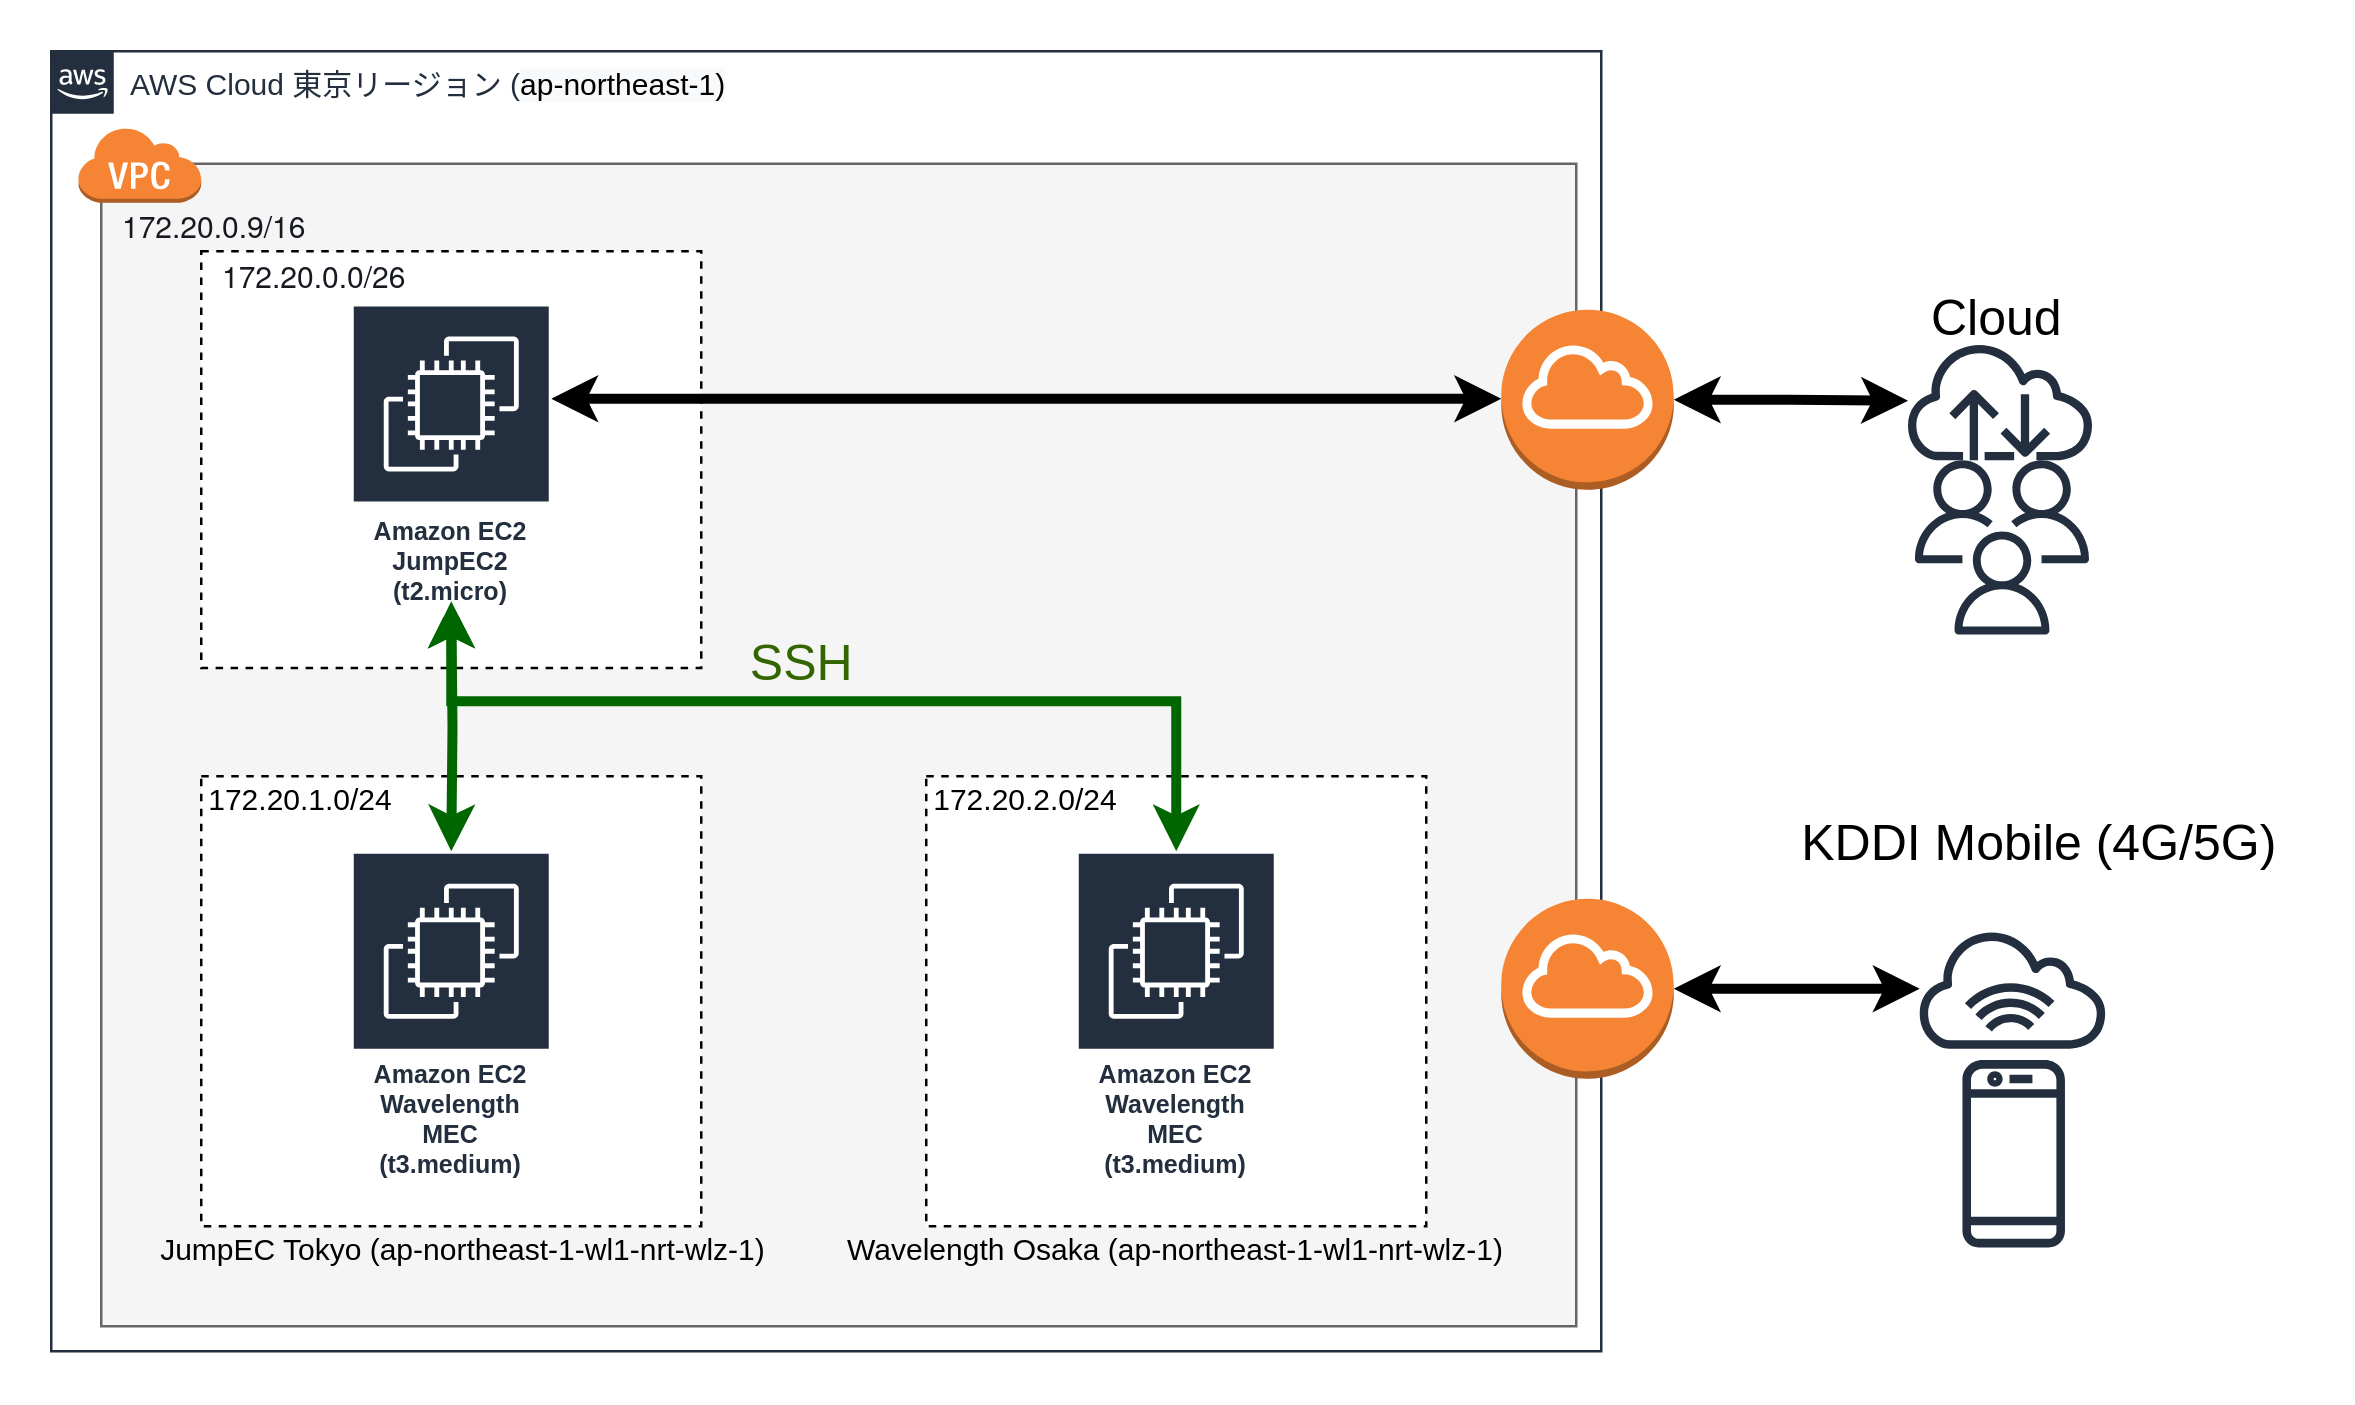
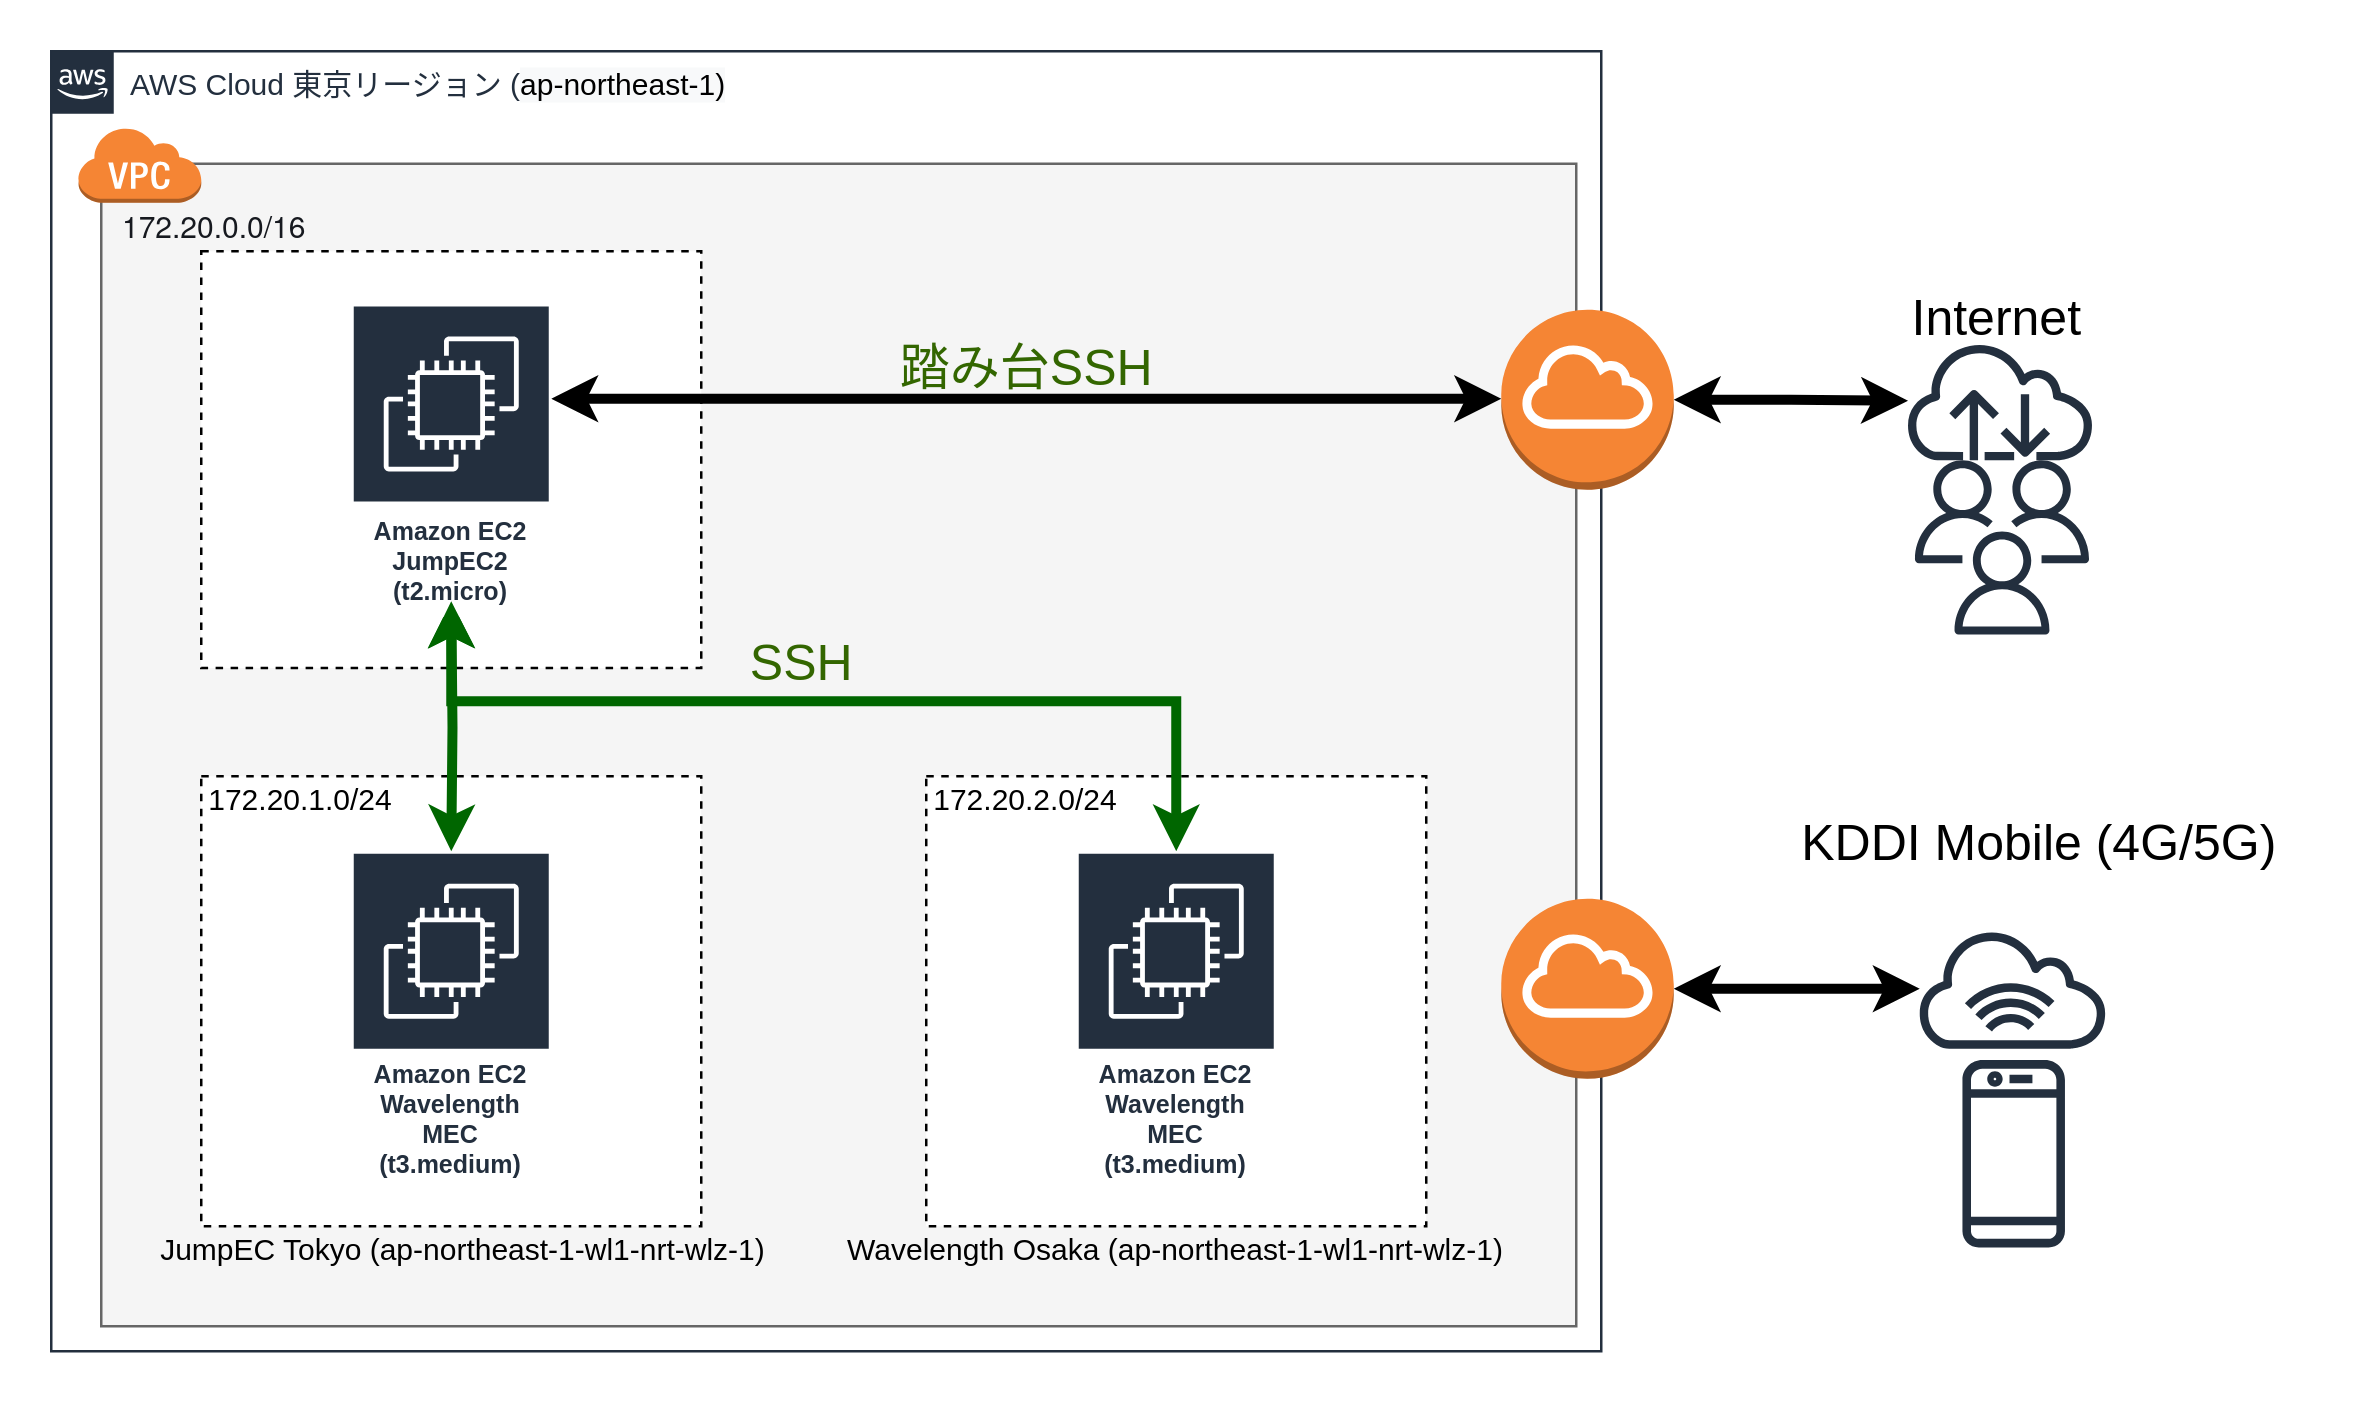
(215, 226) -> (215, 226)
(314, 276) -> none
(1998, 316) -> (1998, 316)
none -> (1026, 366)
